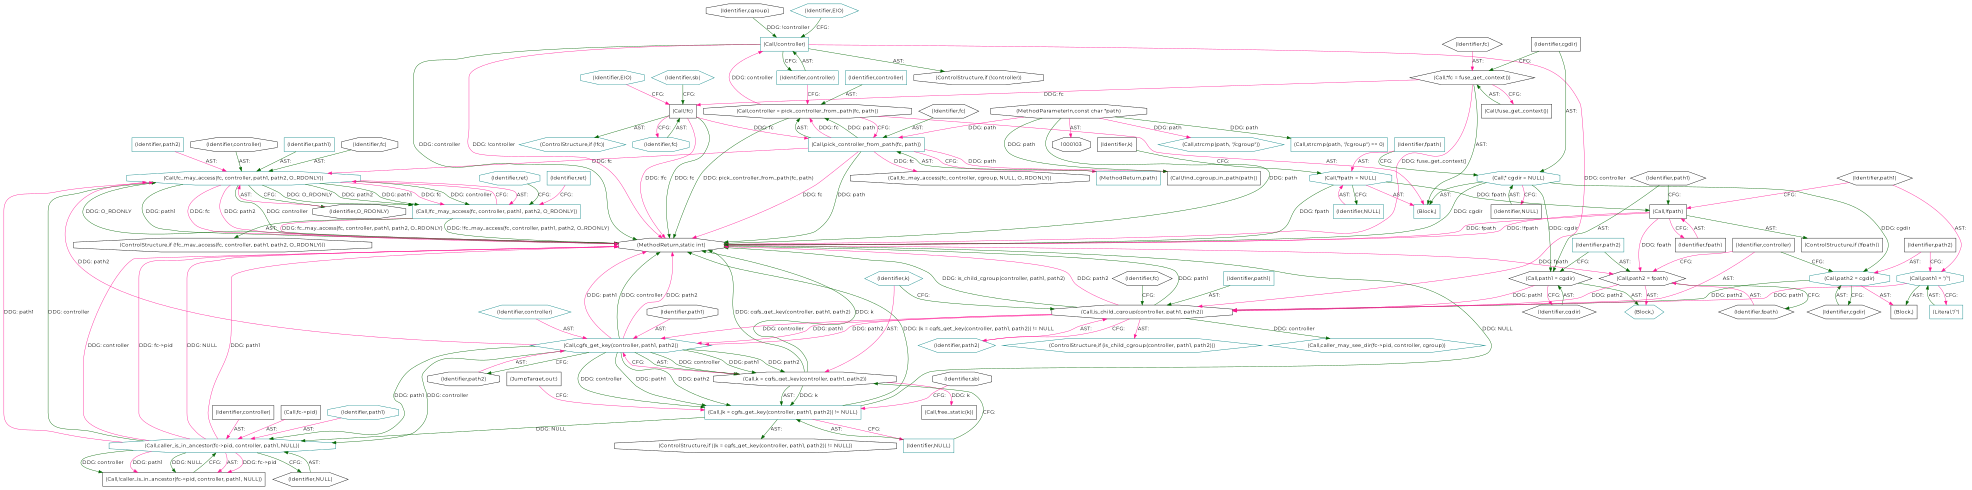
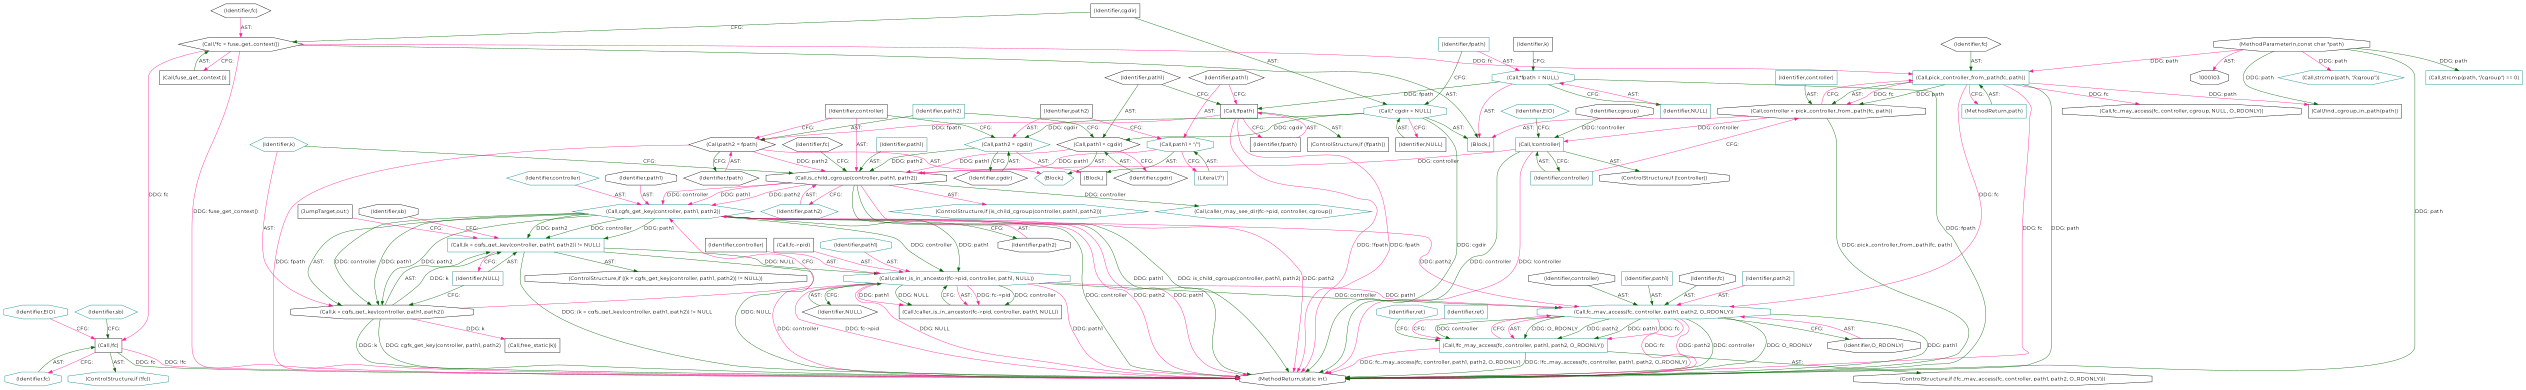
(750, 129) -> (1106, 50)
(572, 145) -> (118, 379)
(1167, 250) -> (358, 365)
(1850, 279) -> (1007, 145)
